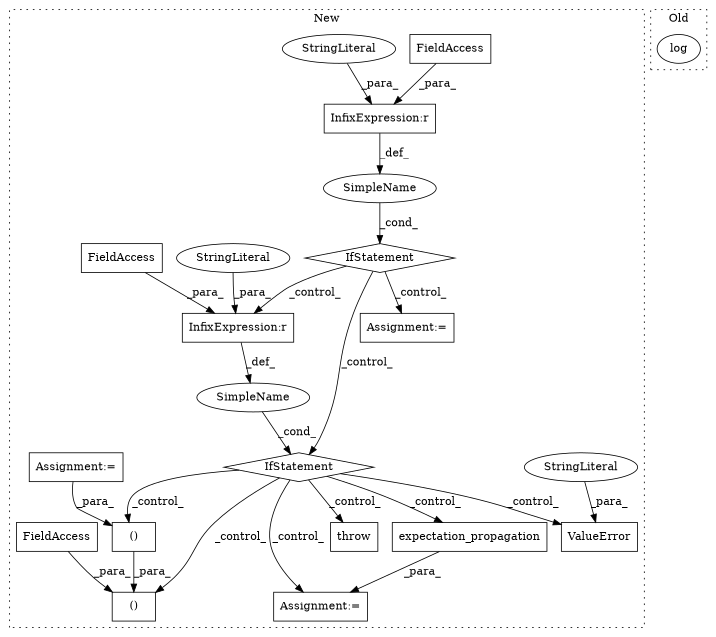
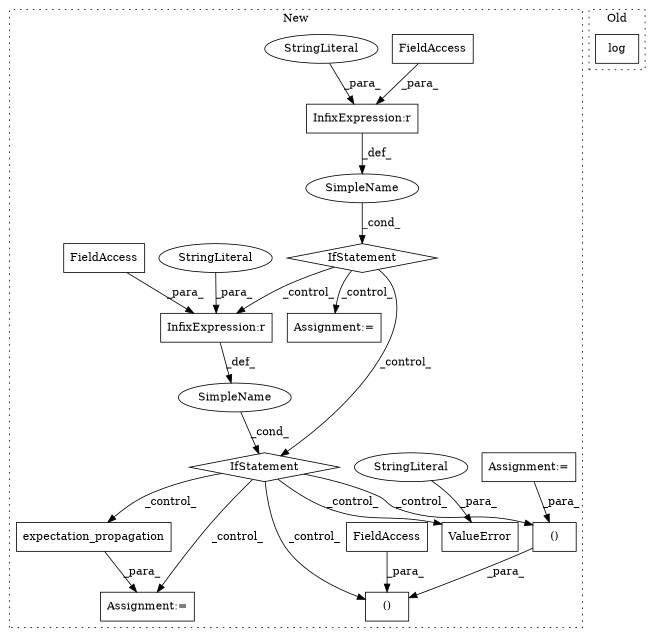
(679, 49) -> (617, 49)
(354, 537) -> none
